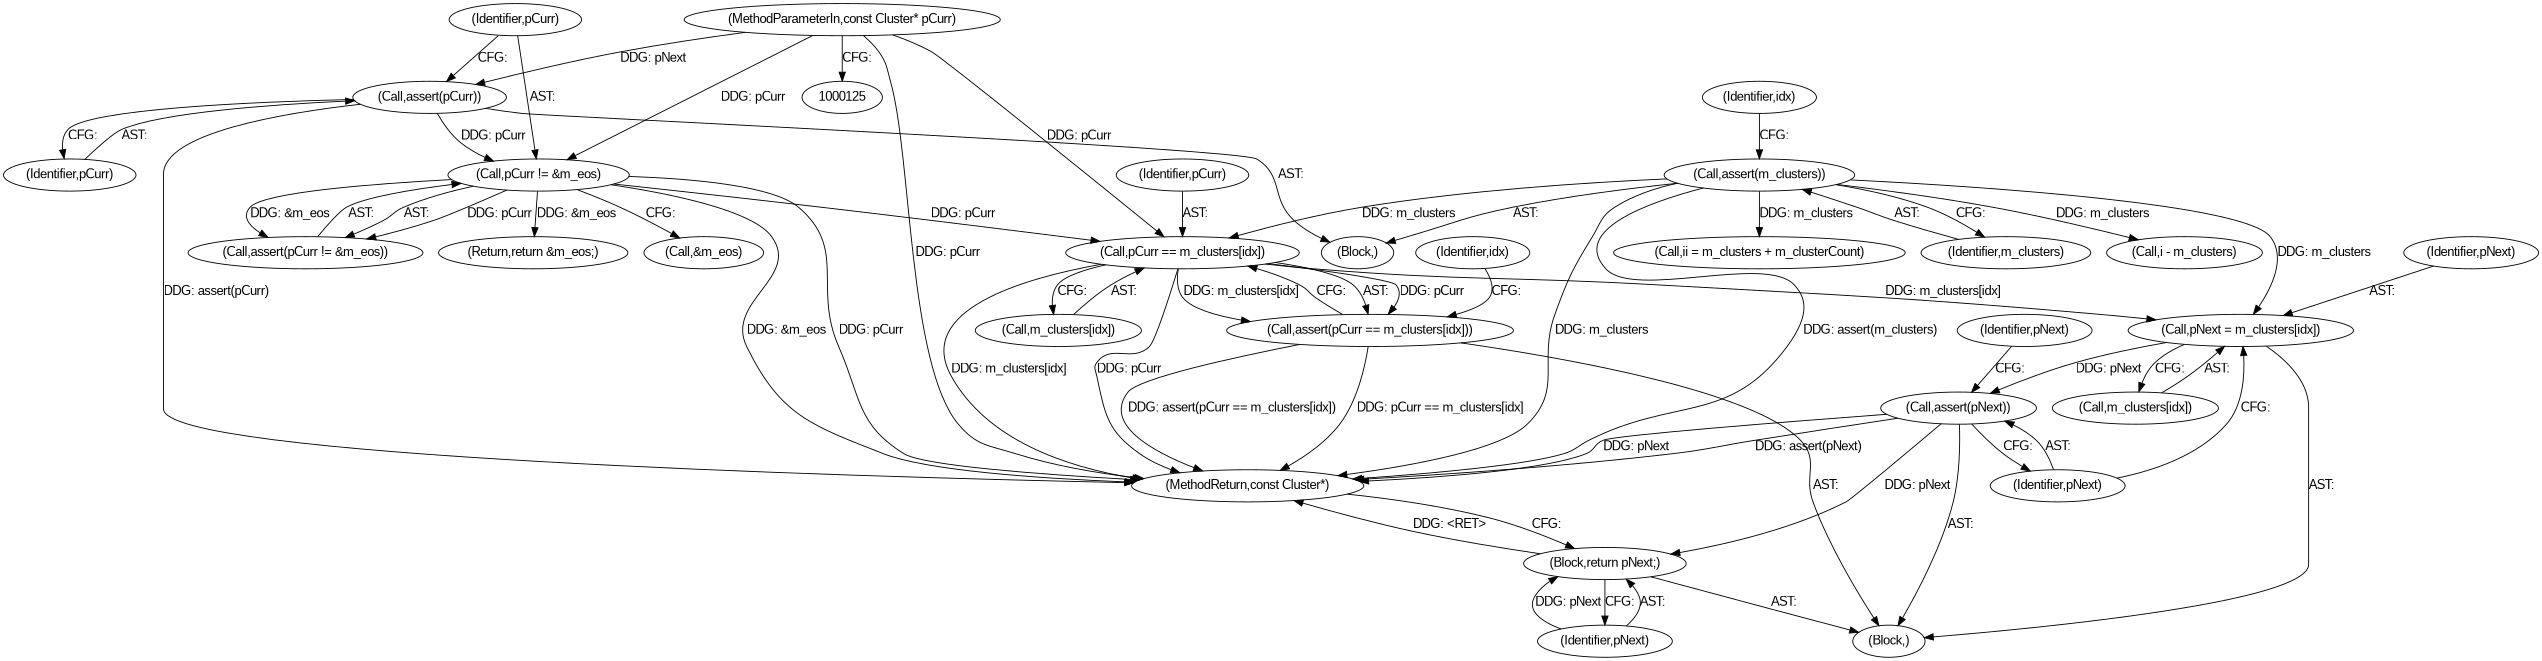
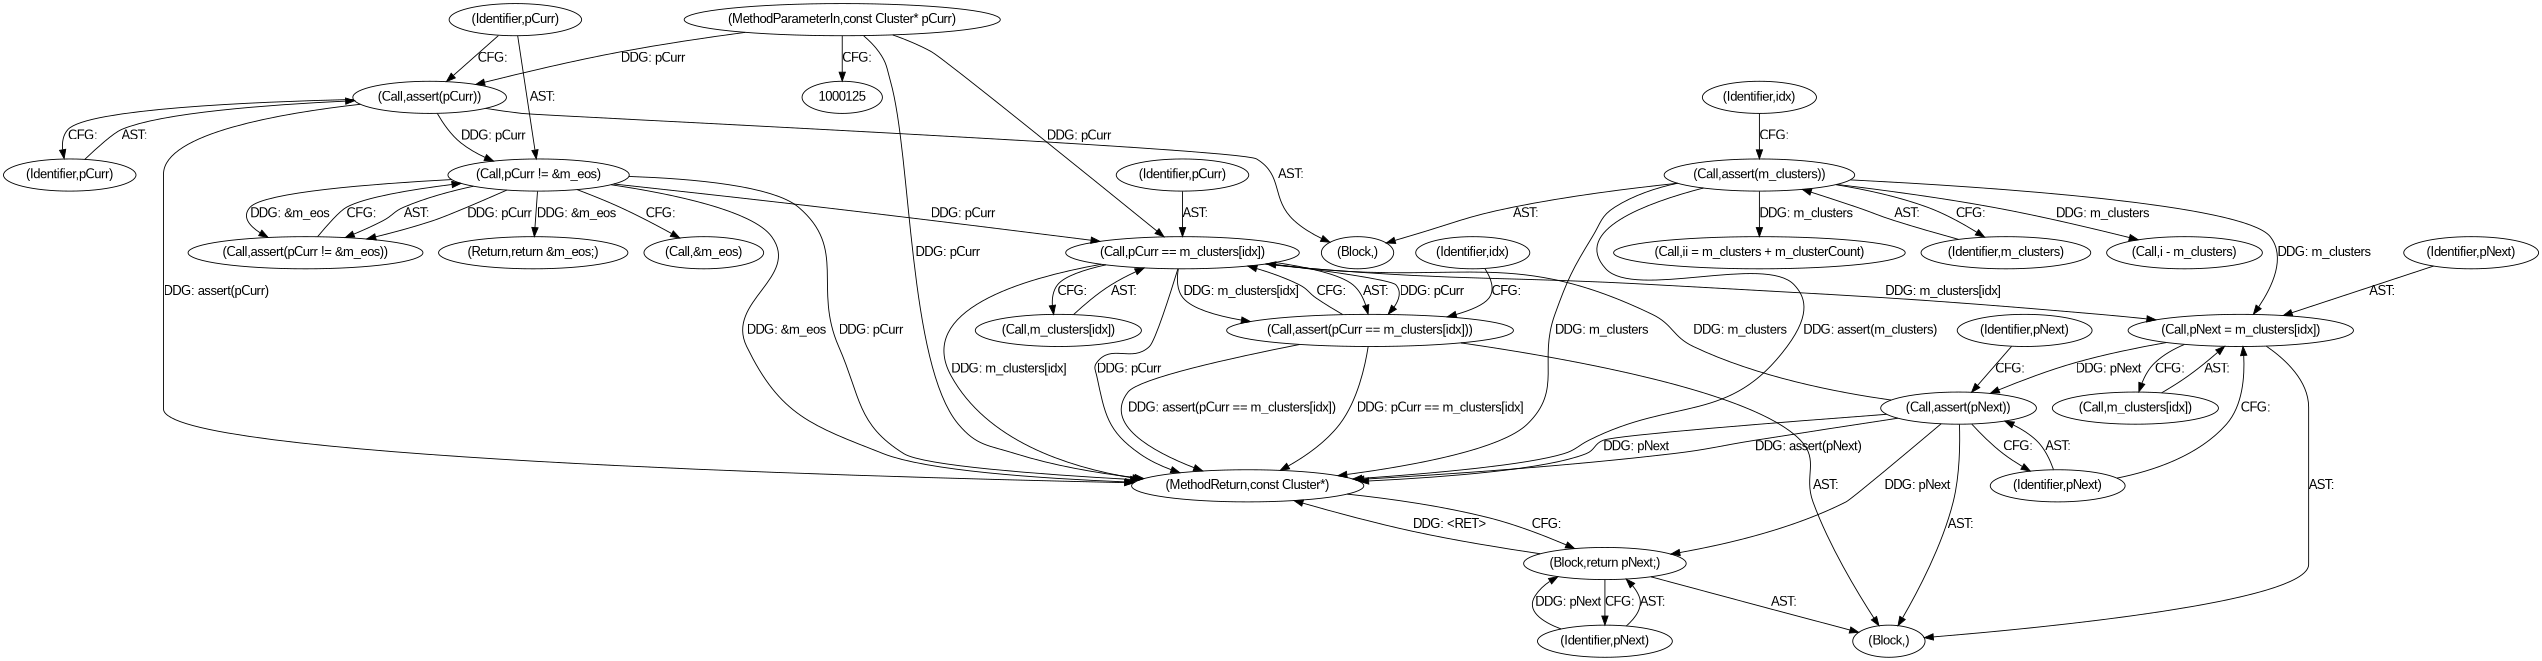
(653, 58) -> (653, 58)
(694, 96) -> none
(1451, 195) -> (1594, 291)
(363, 214) -> (363, 214)
